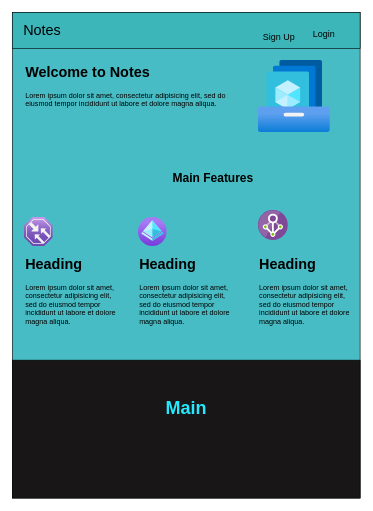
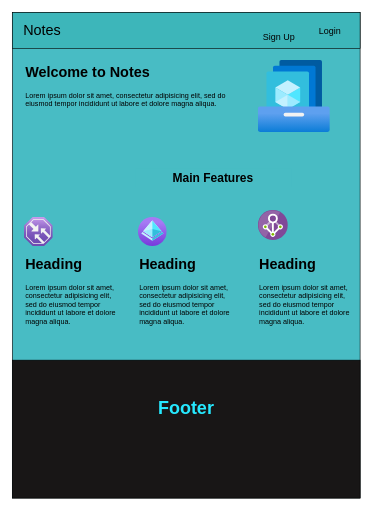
(324, 33) -> (330, 30)
(186, 408) -> (186, 408)
